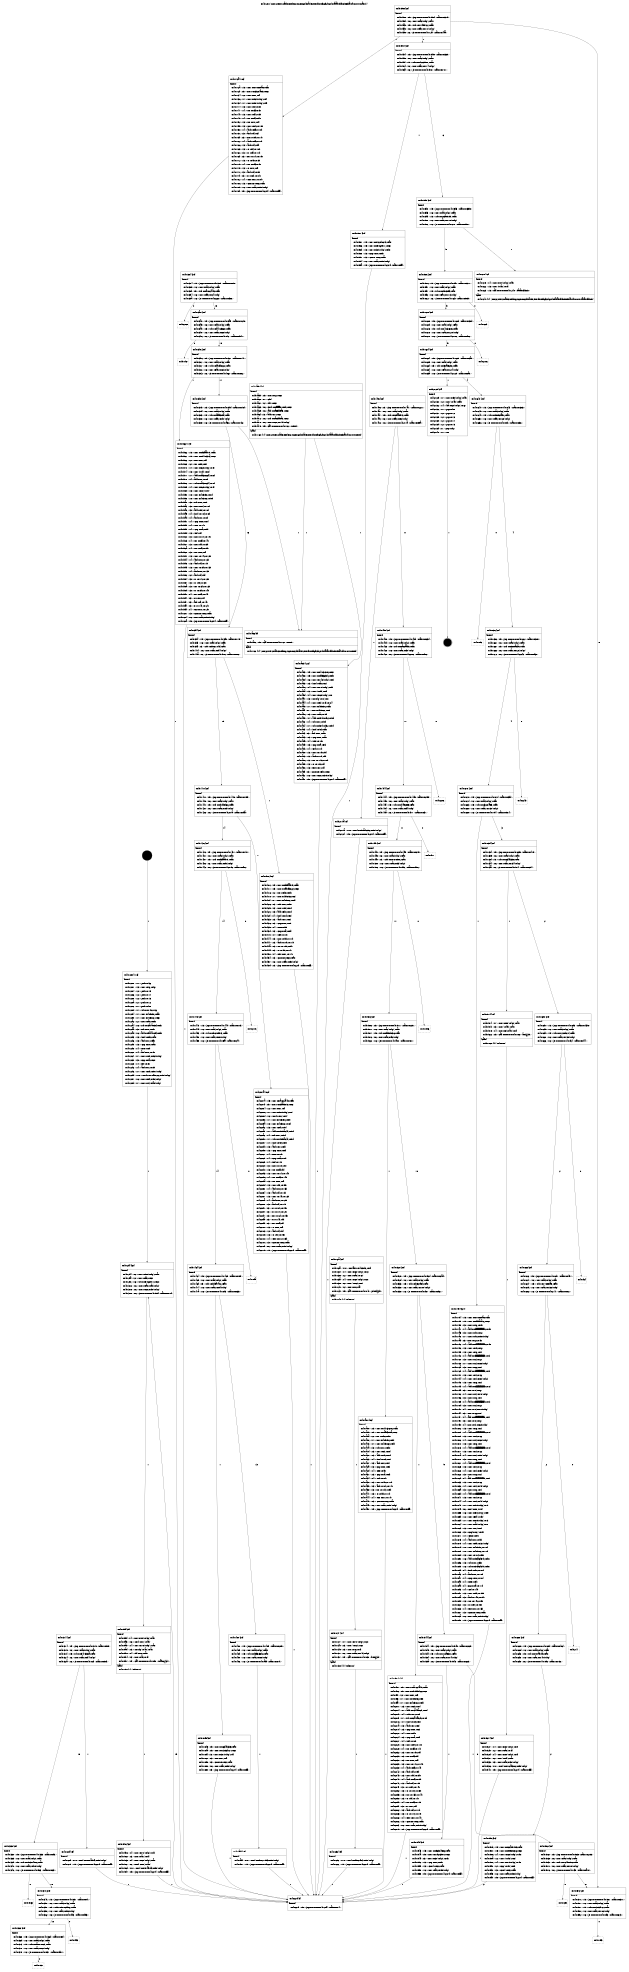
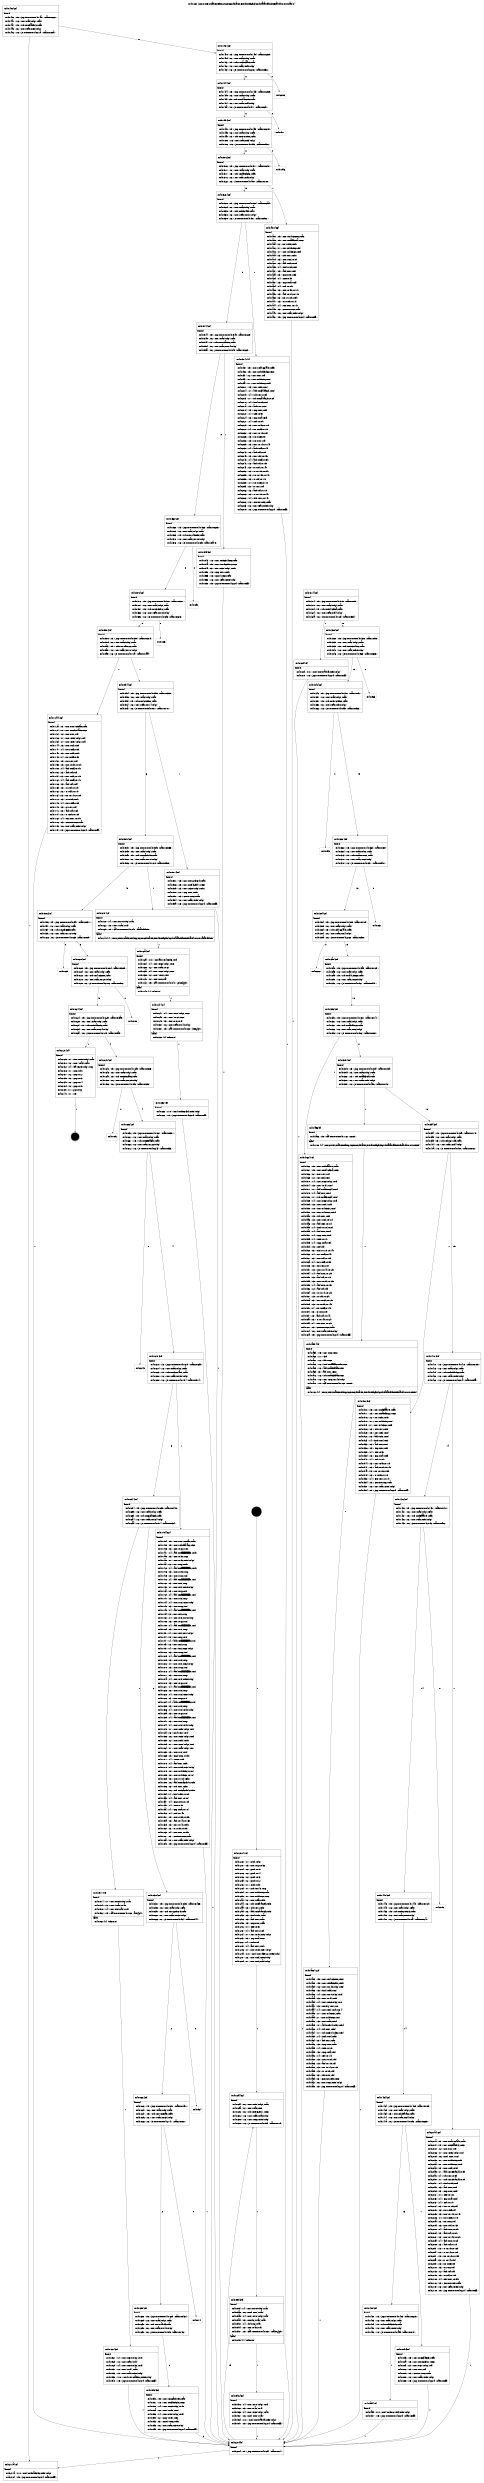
(183, 362) -> none
(303, 534) -> (363, 1244)
none -> (351, 888)
(598, 893) -> (142, 623)
none -> (158, 944)
(251, 1280) -> none
(326, 1366) -> (144, 2459)
